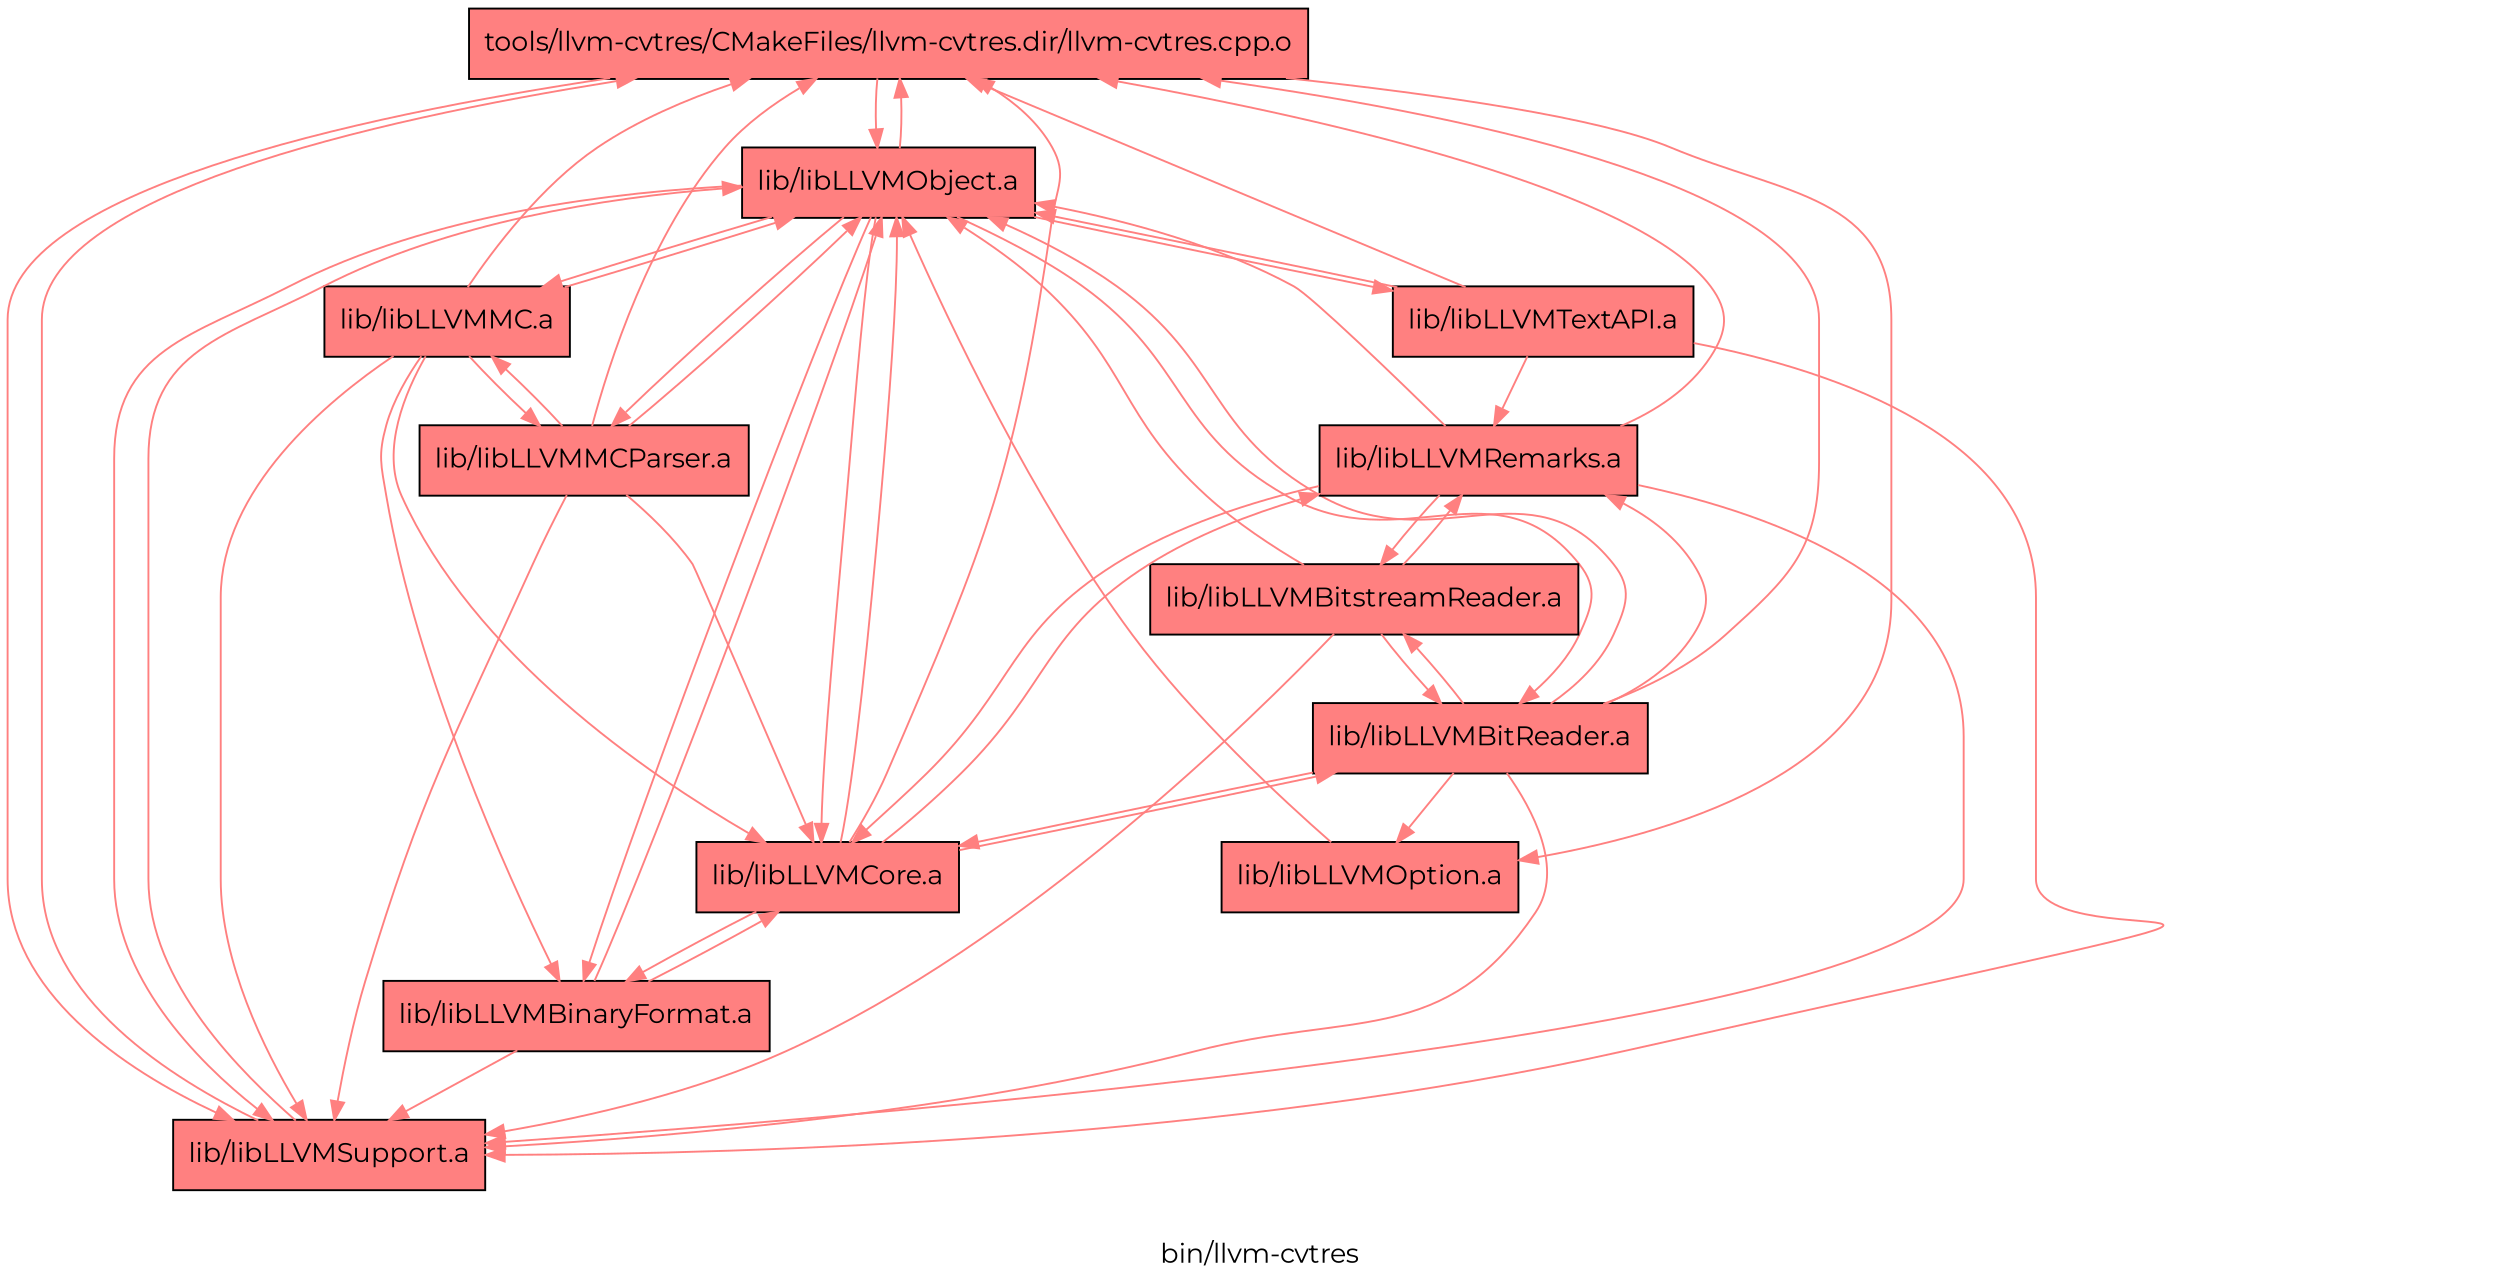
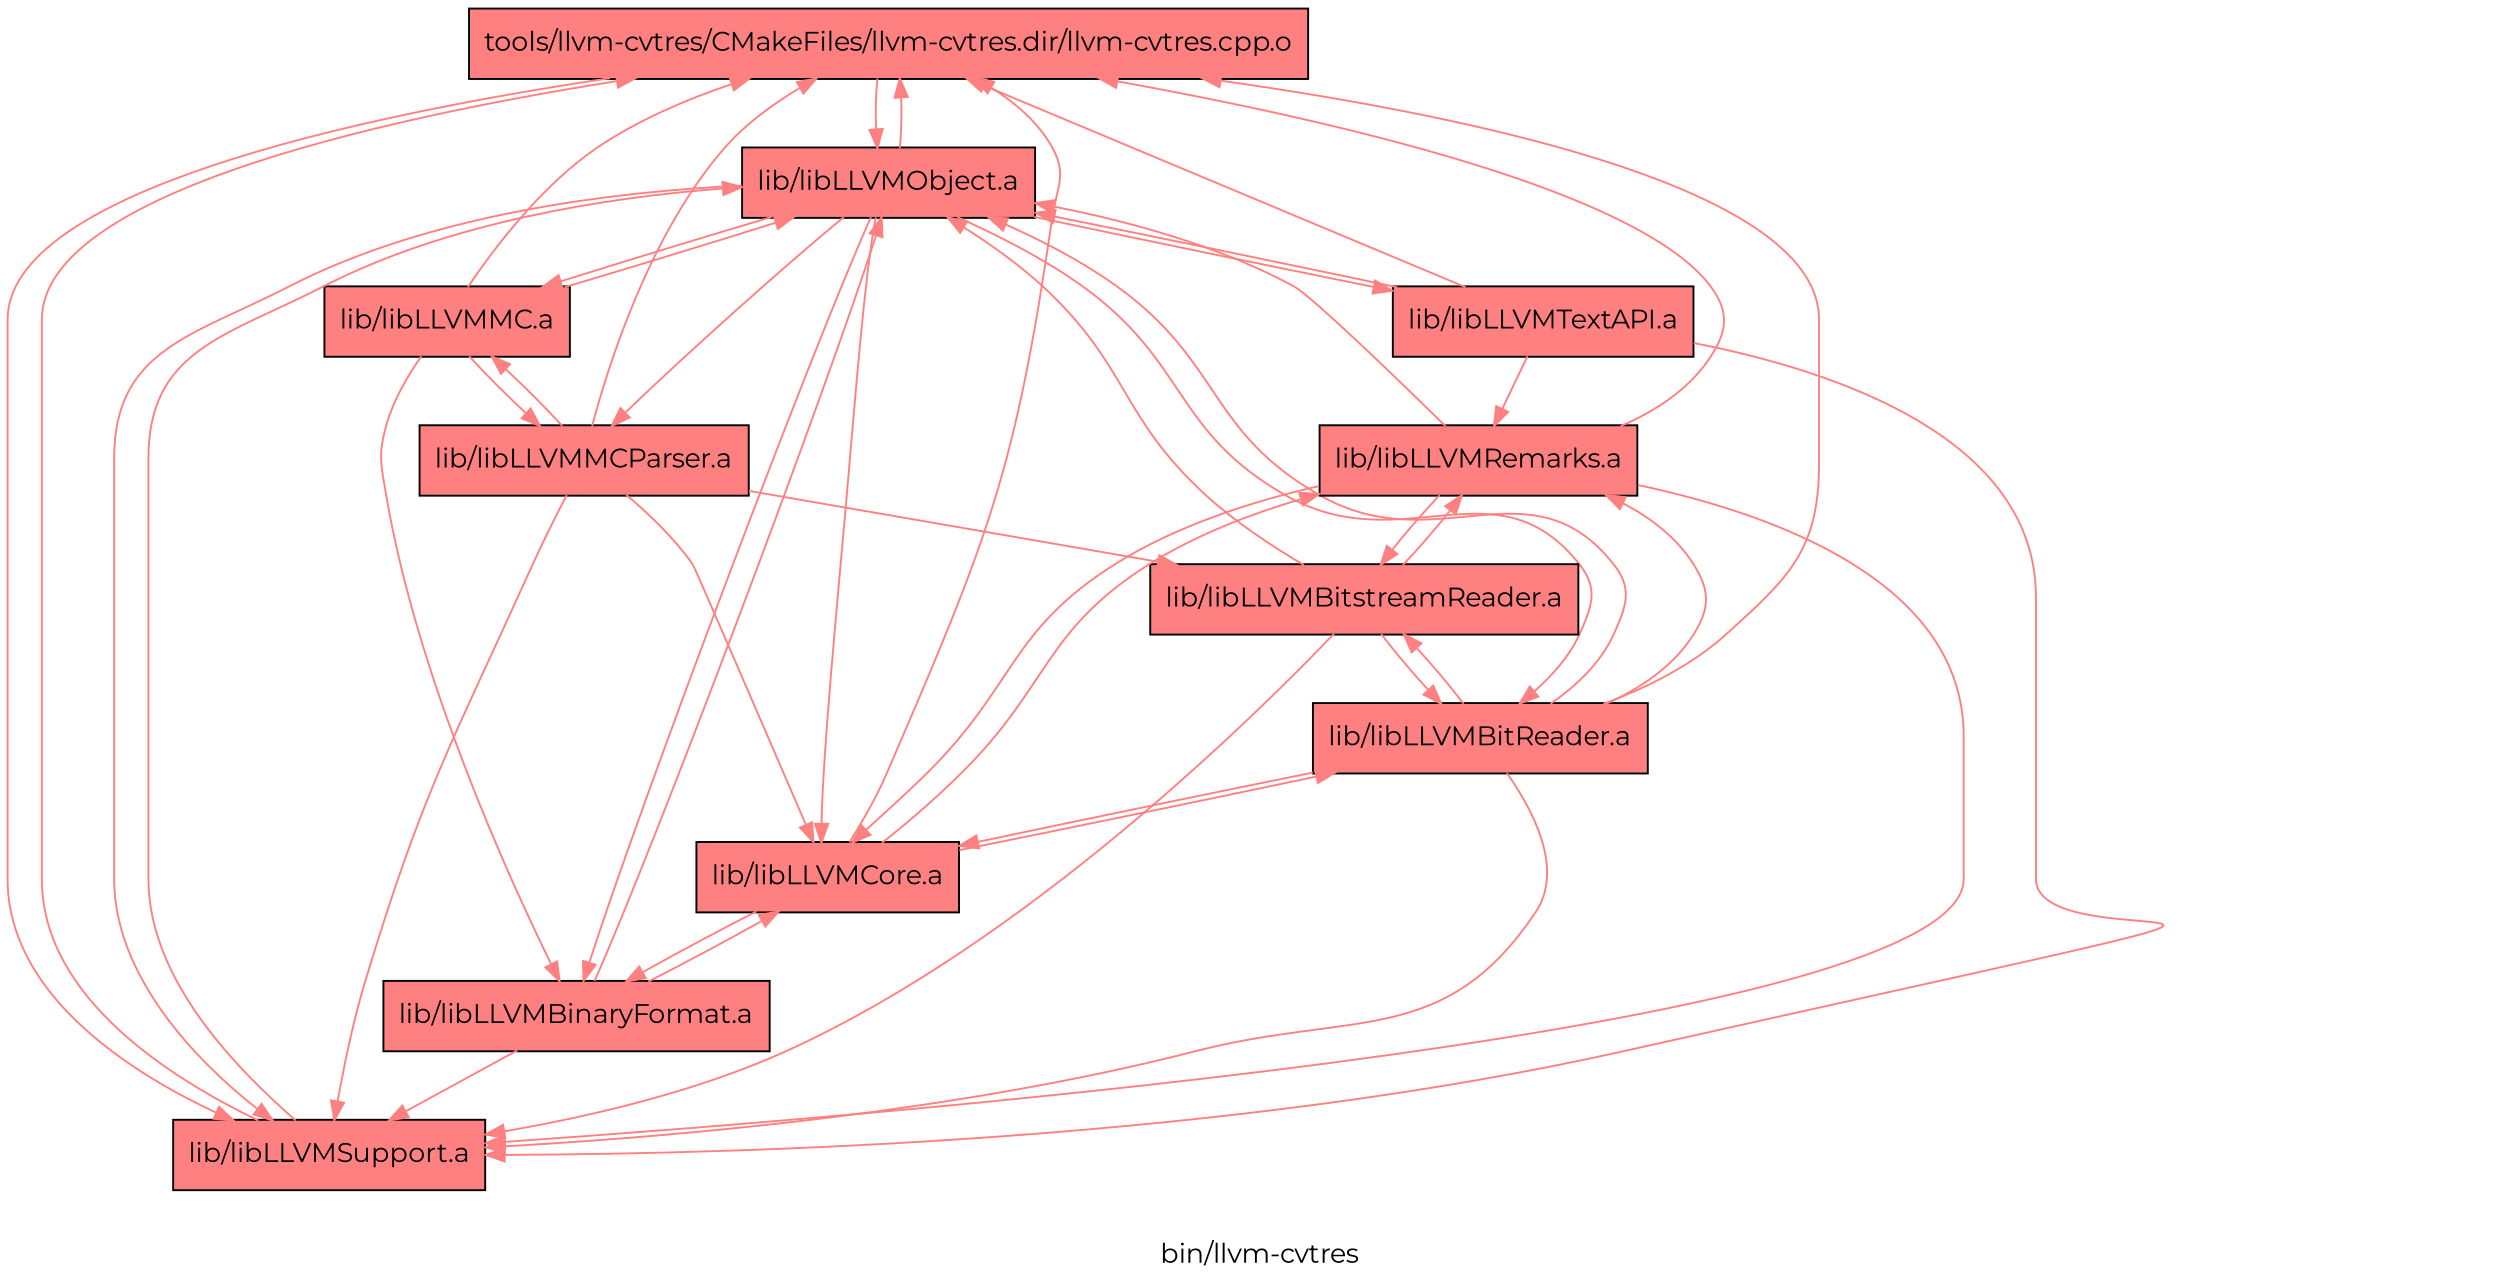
(739, 330) -> (953, 526)
(877, 540) -> none
(488, 625) -> none
(221, 704) -> none
(1370, 877) -> none
